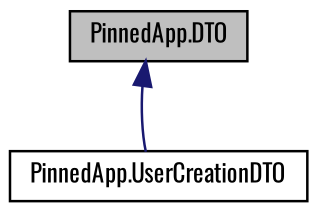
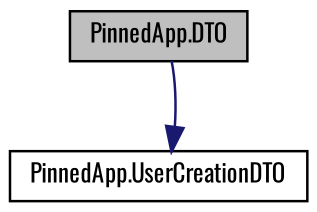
(142, 119) -> (175, 94)
